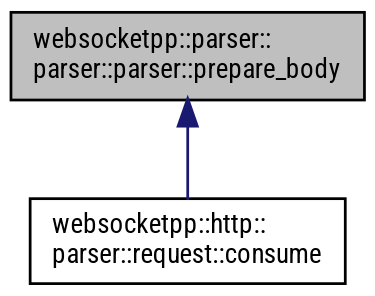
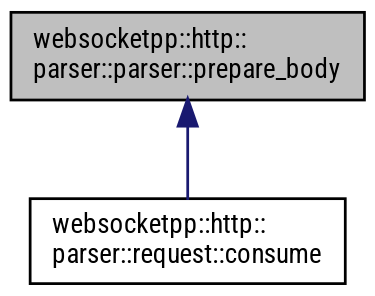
(188, 56) -> (188, 56)
